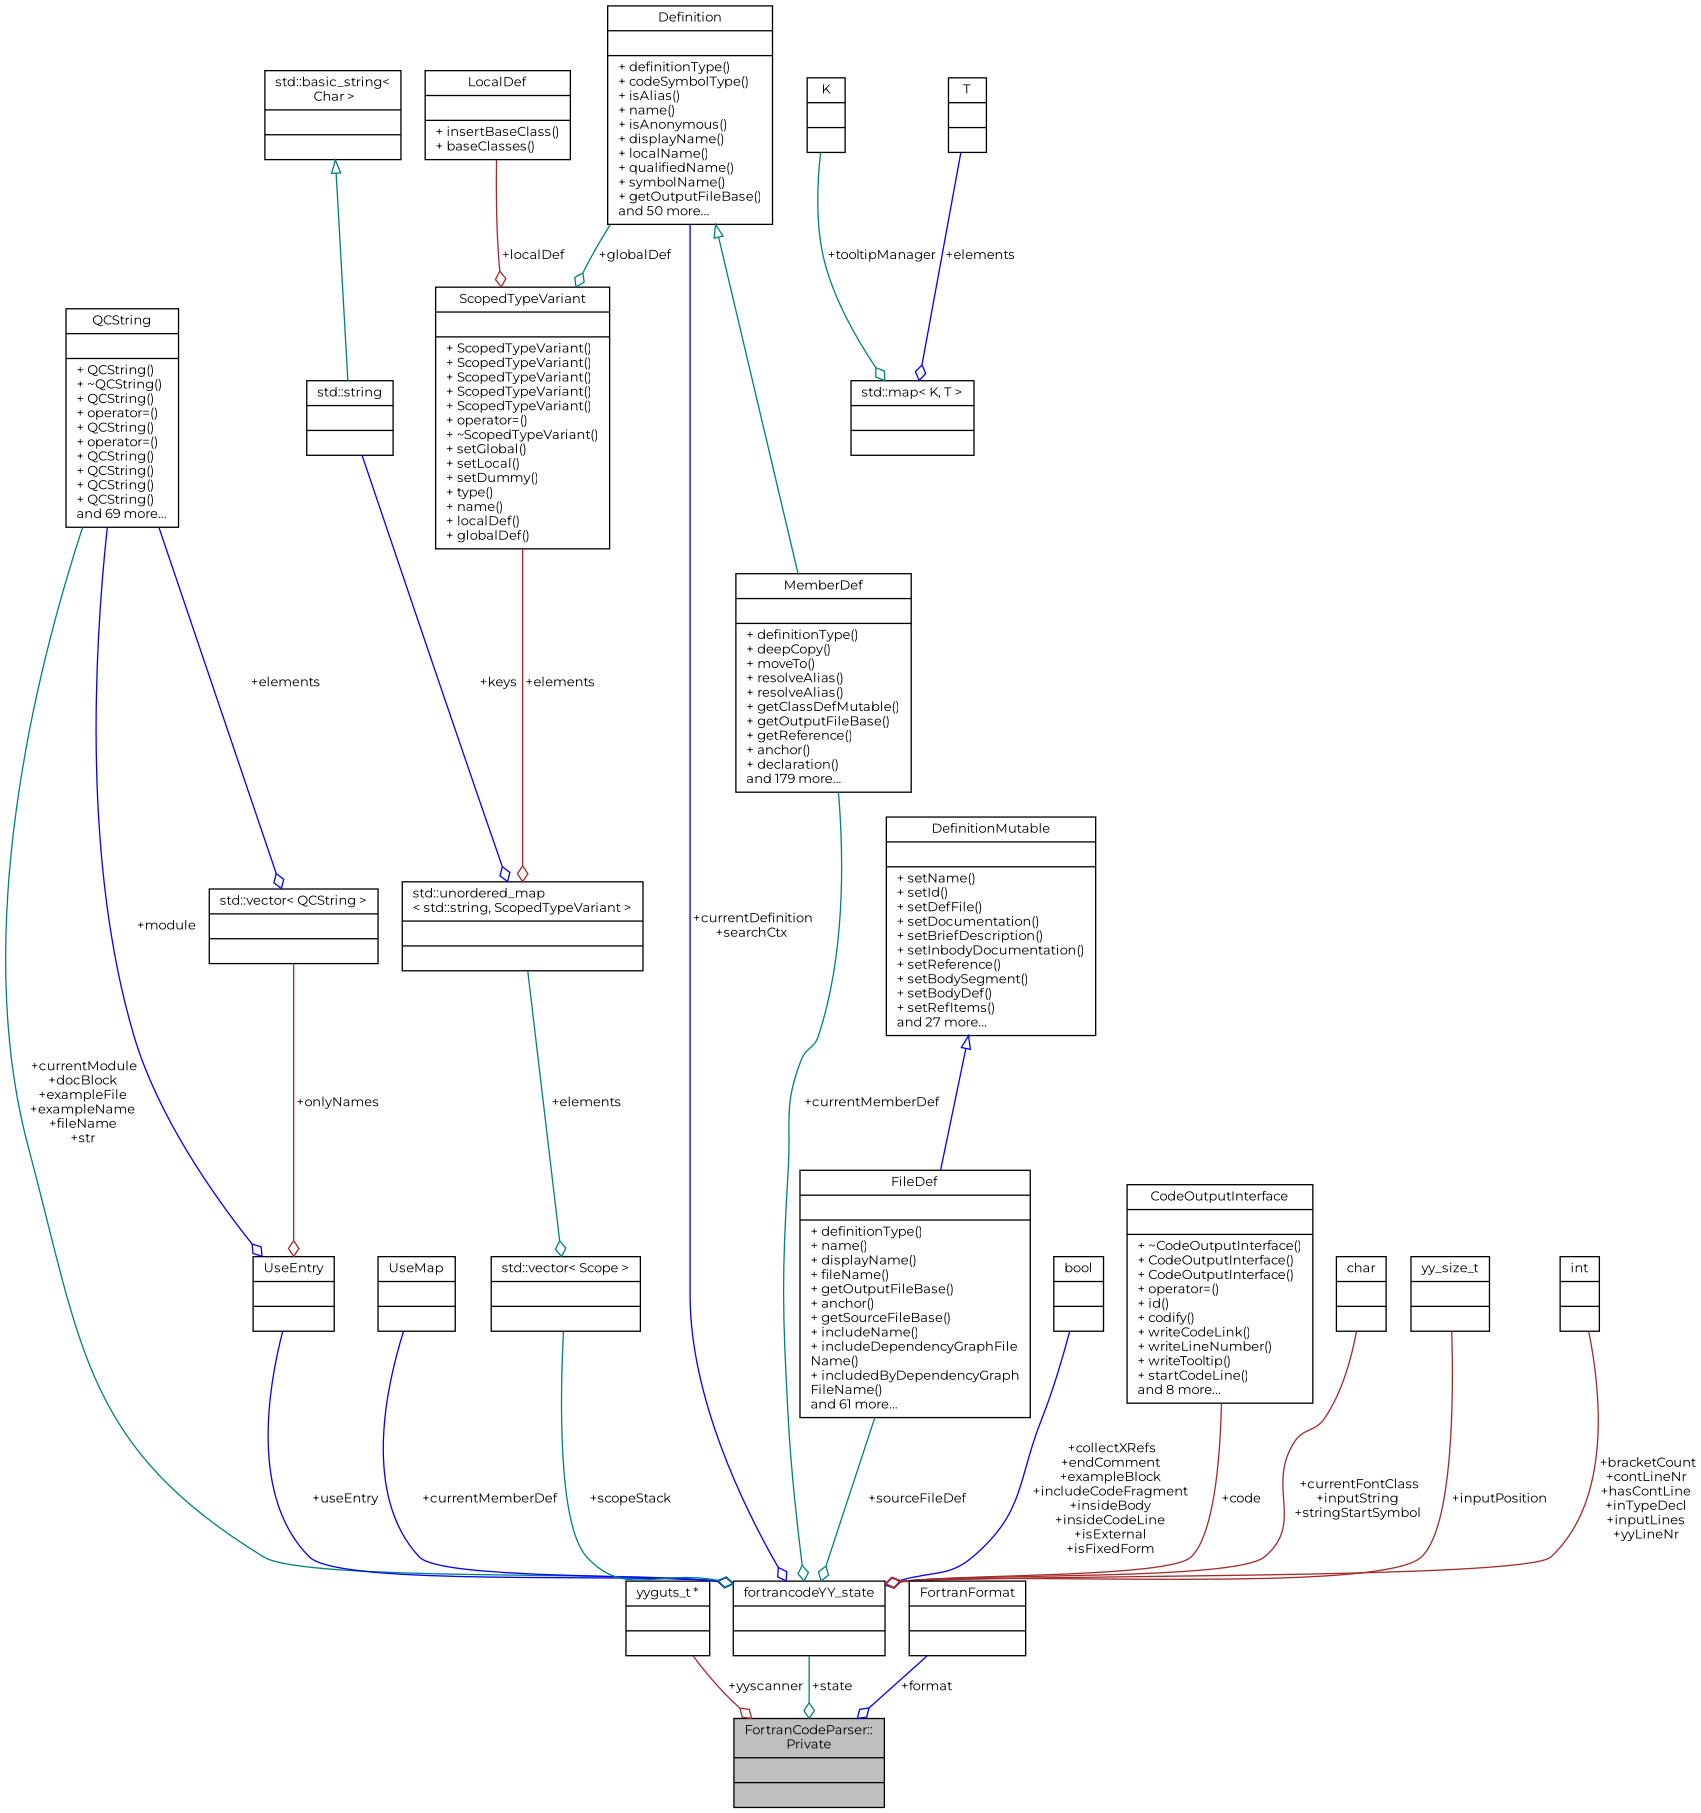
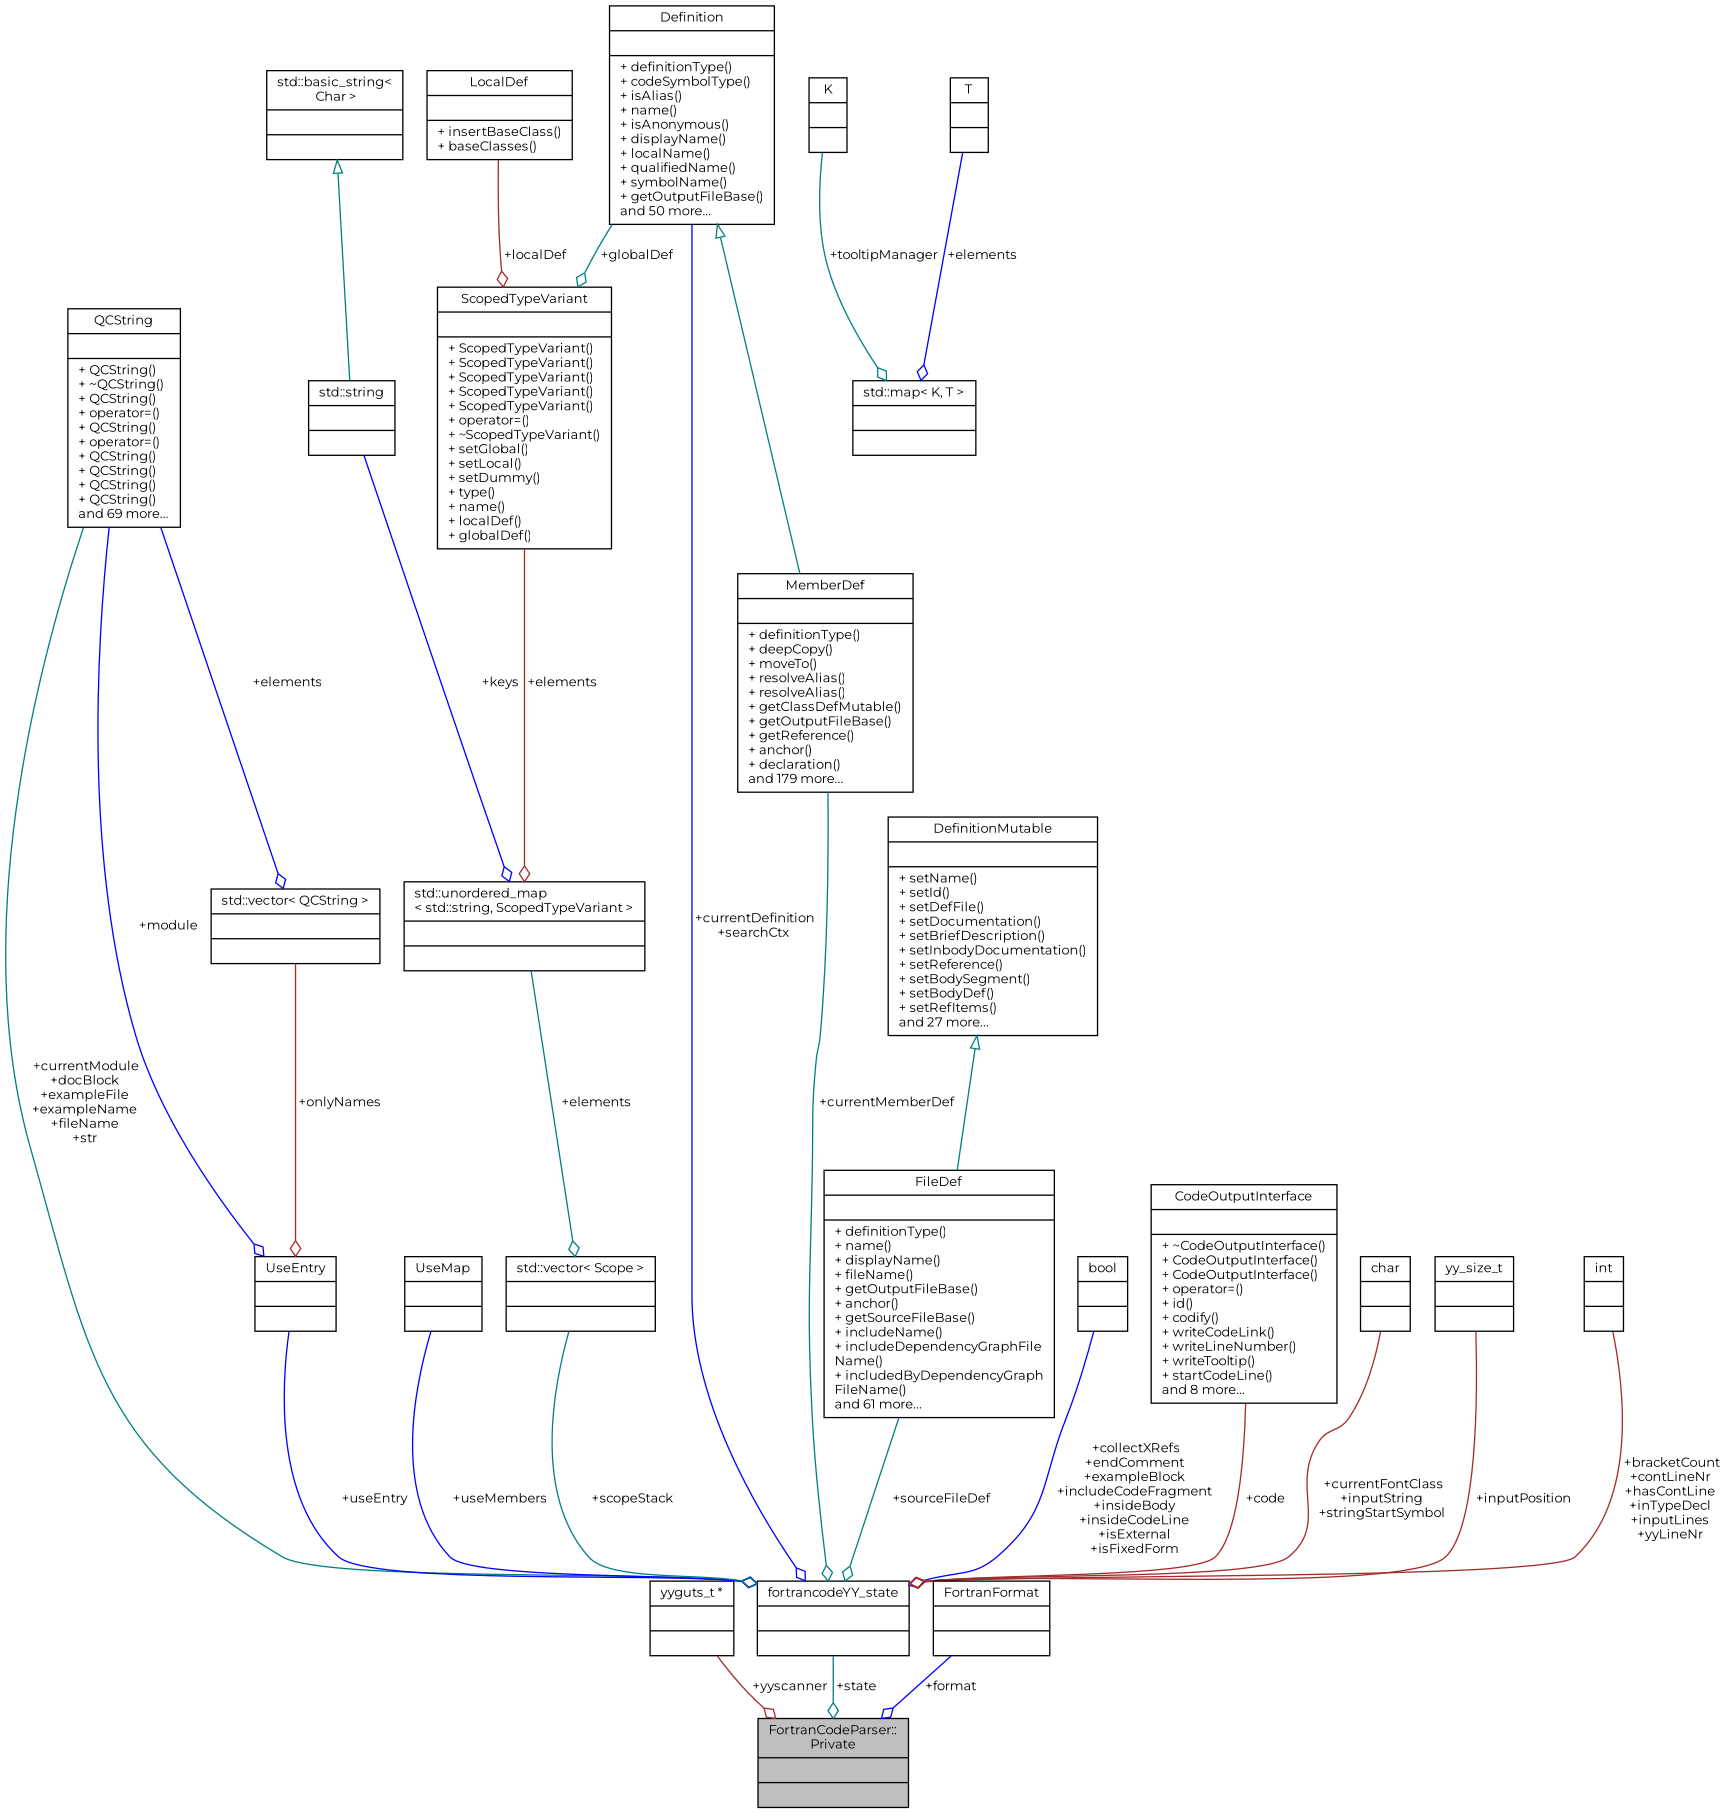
(953, 1109) -> (966, 1109)
(489, 1499) -> (499, 1499)
